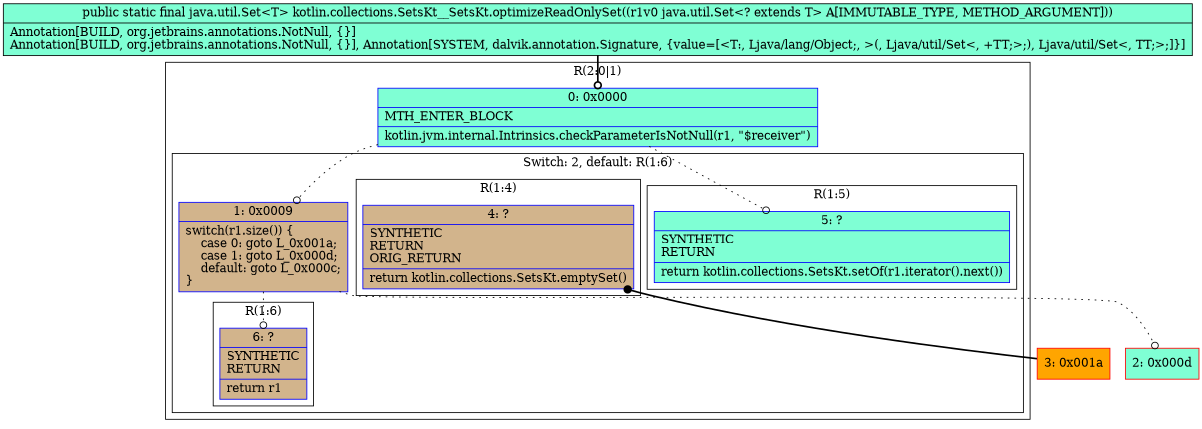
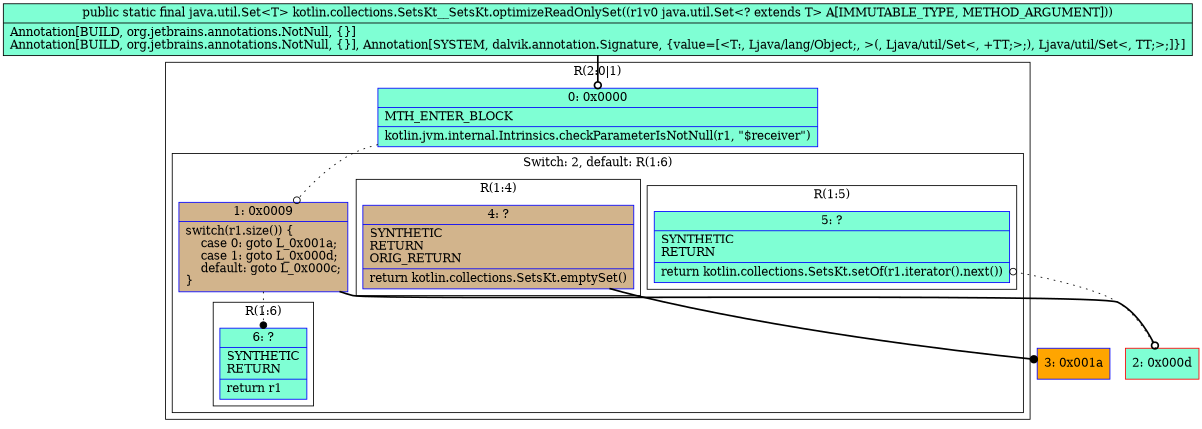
(706, 177) -> (1097, 293)
(756, 297) -> (756, 297)
(263, 307) -> (263, 307)
(833, 331) -> (819, 331)
(263, 364) -> (263, 364)
(1074, 364) -> (1074, 364)
